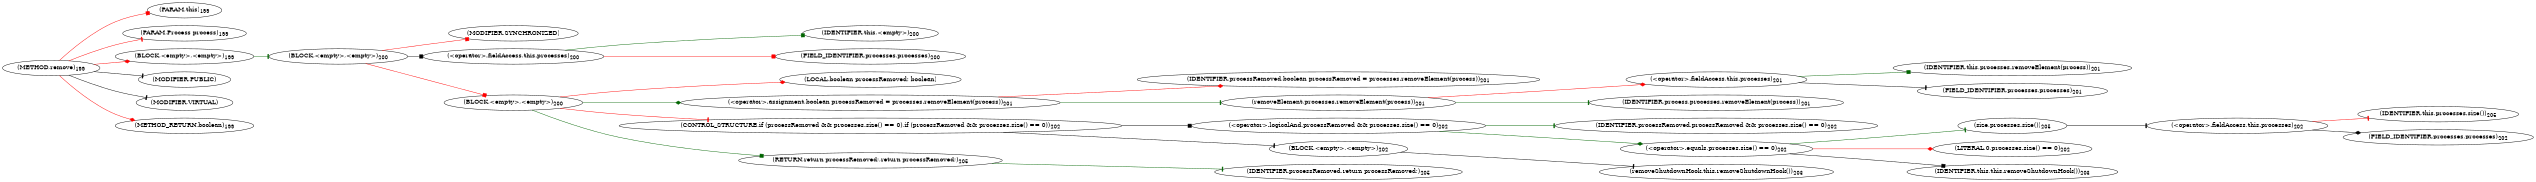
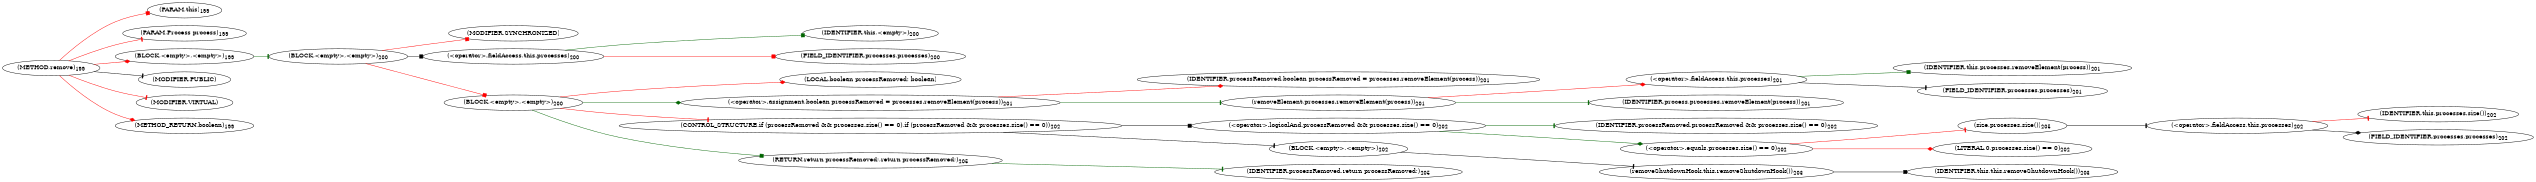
(106, 89) -> (106, 89)
(2492, 114) -> (2492, 114)
(1877, 137) -> (1877, 137)
(1865, 159) -> (1868, 172)
